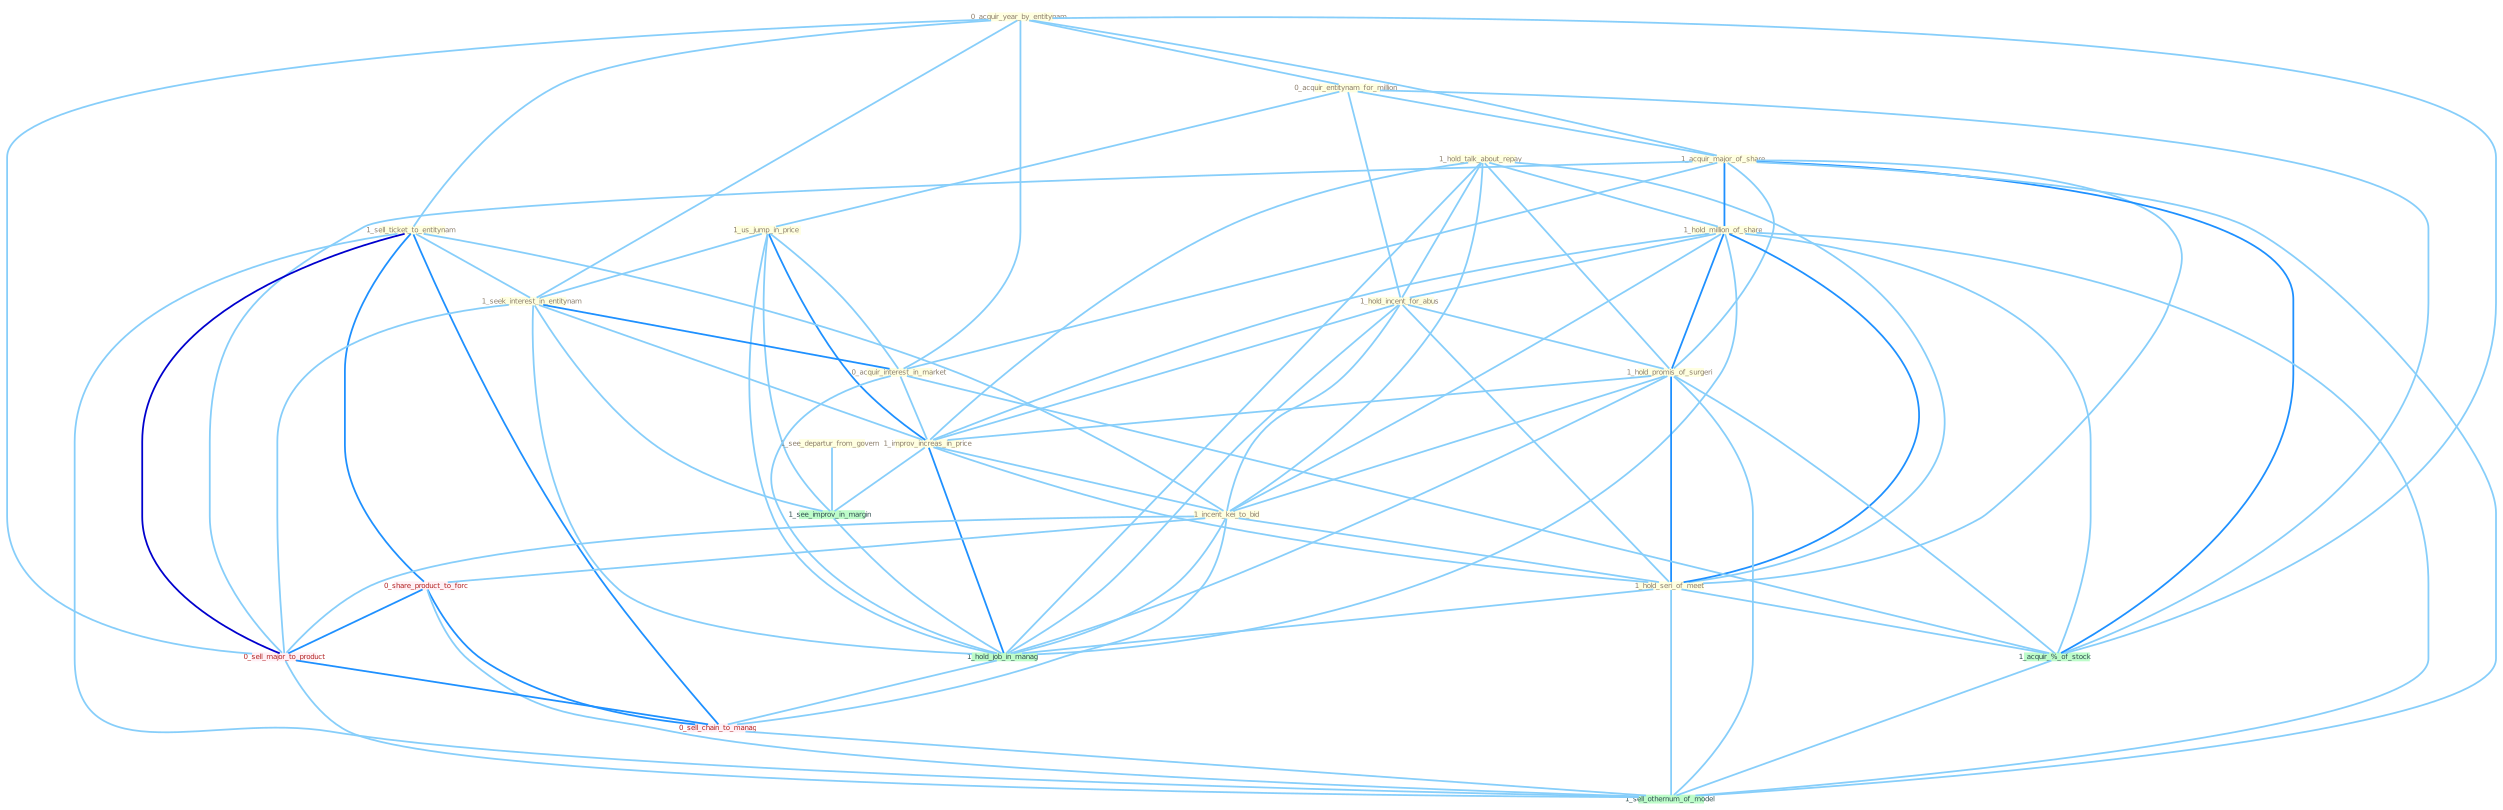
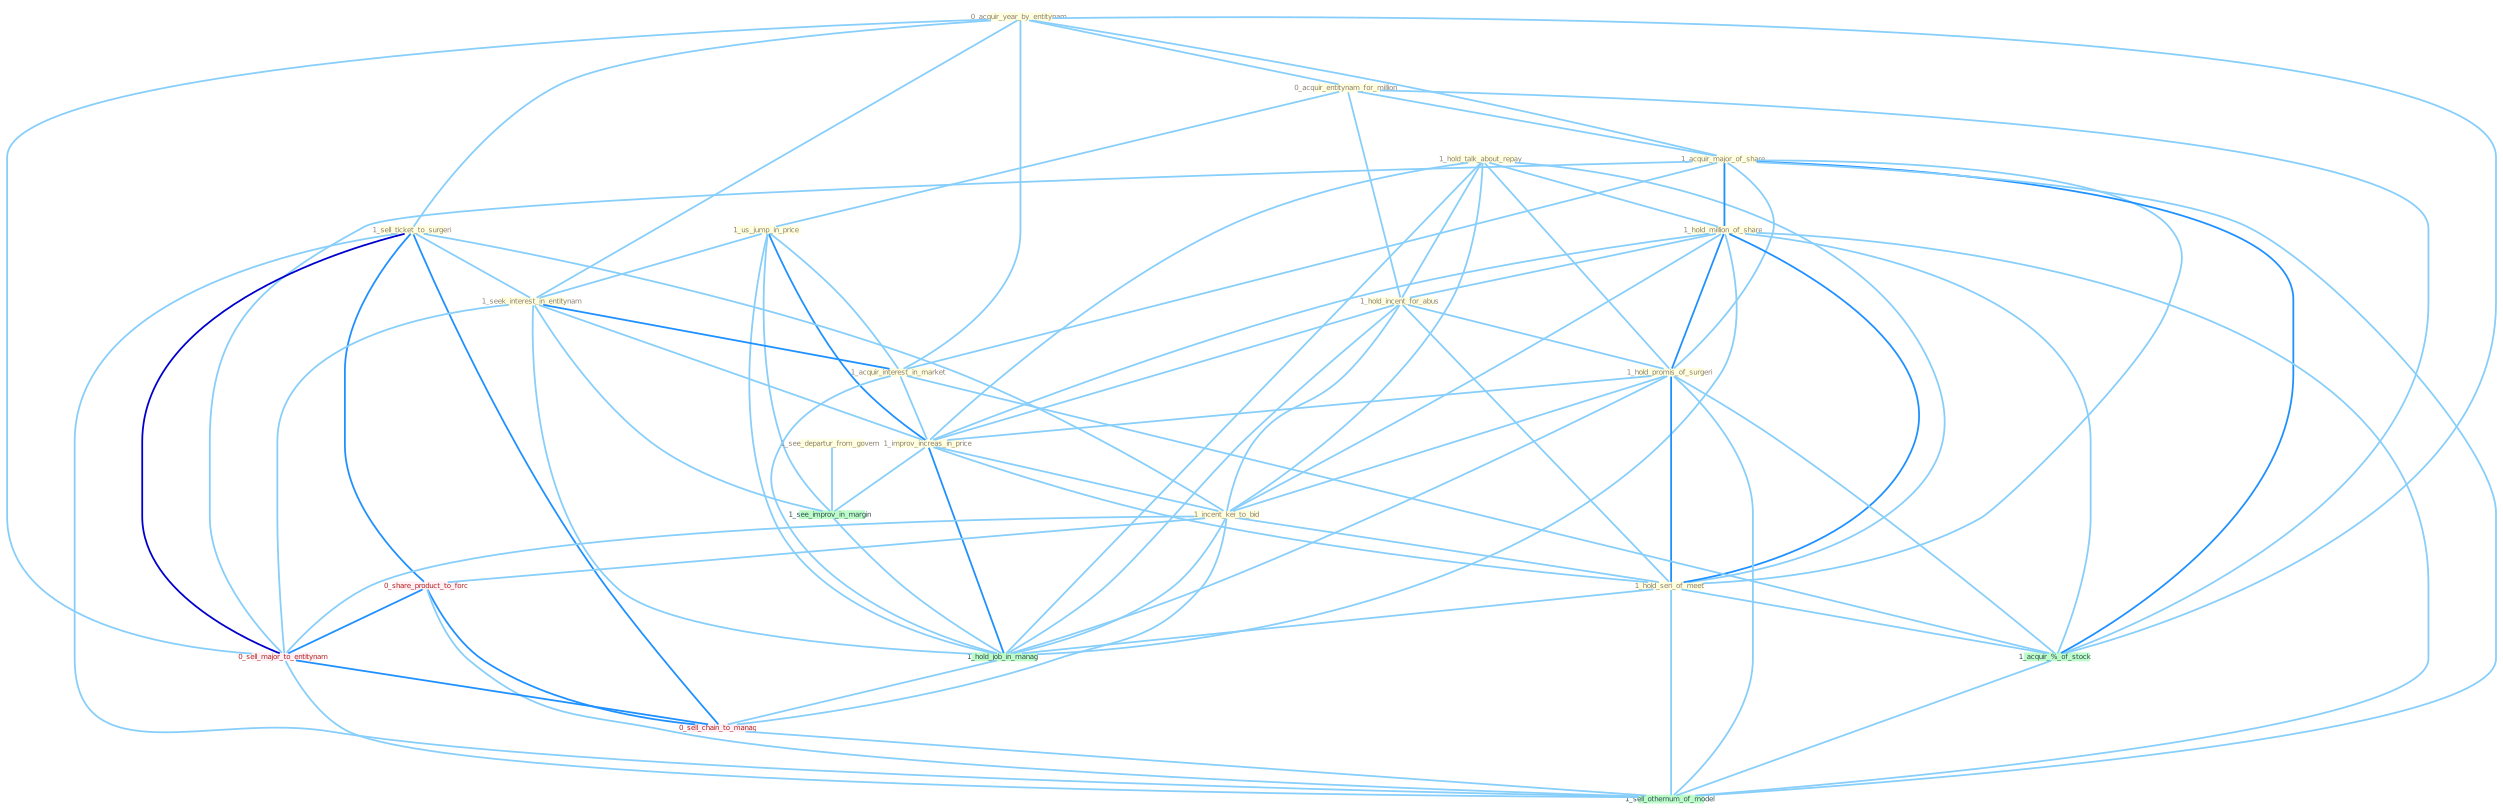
(412, 230) -> (412, 230)
(900, 372) -> (900, 372)
(284, 657) -> (284, 657)
